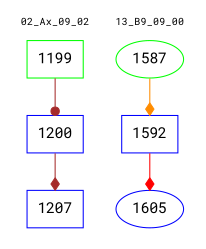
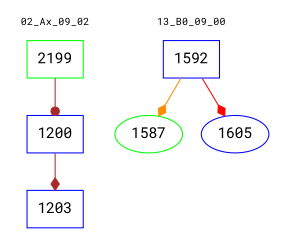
(150, 22) -> (192, 22)
(55, 59) -> (55, 59)
(150, 91) -> (173, 92)
(55, 209) -> (55, 209)
